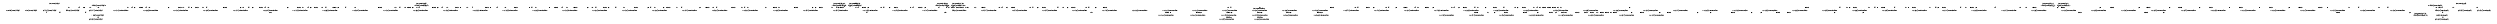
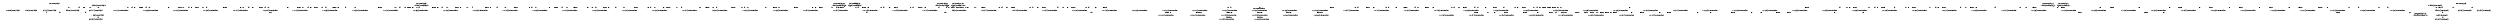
(2462, 6) -> (2462, 7)
(2104, 7) -> none
